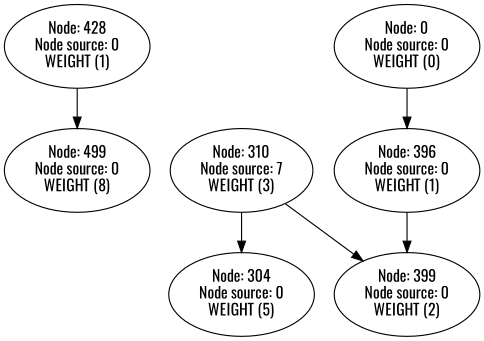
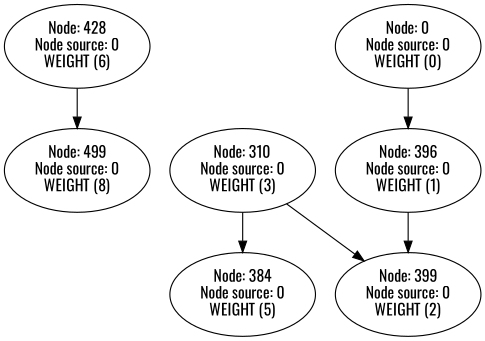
(77, 46) -> (77, 46)
(242, 170) -> (243, 170)
(242, 294) -> (243, 294)
